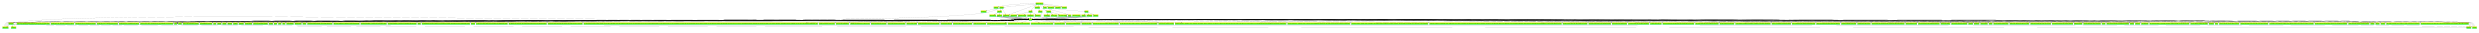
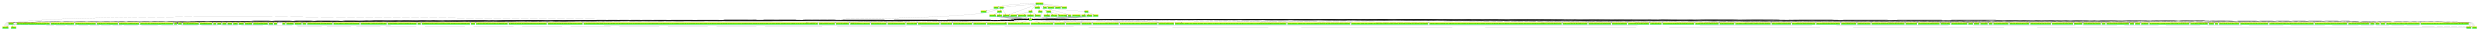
(280, 24) -> none
